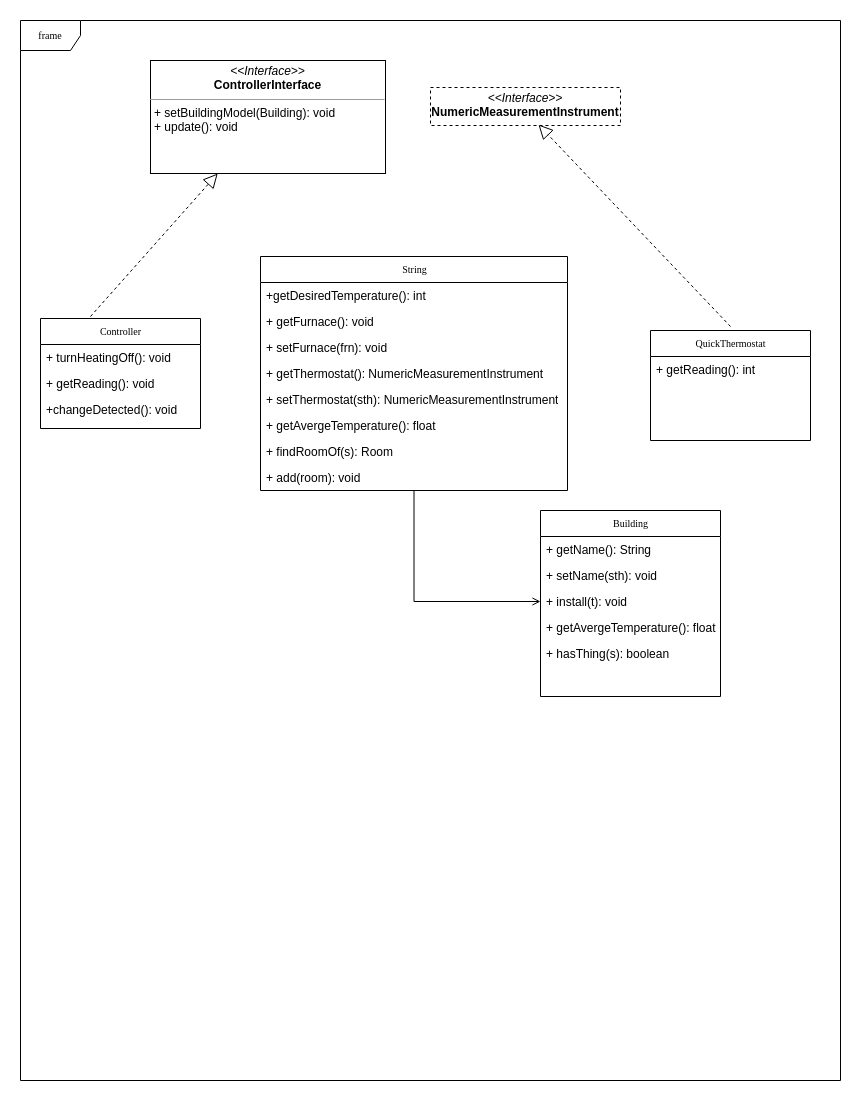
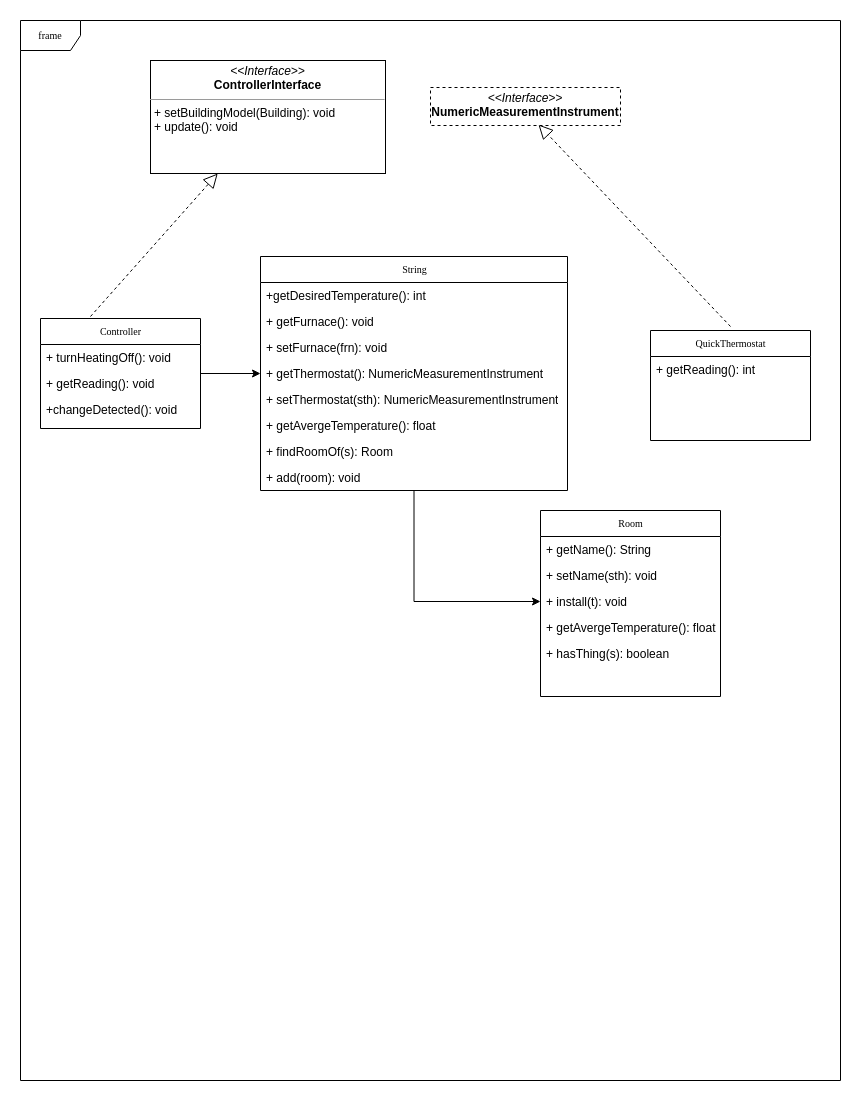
none -> (227, 374)
(631, 524) -> (631, 524)
(533, 602) -> (532, 602)
